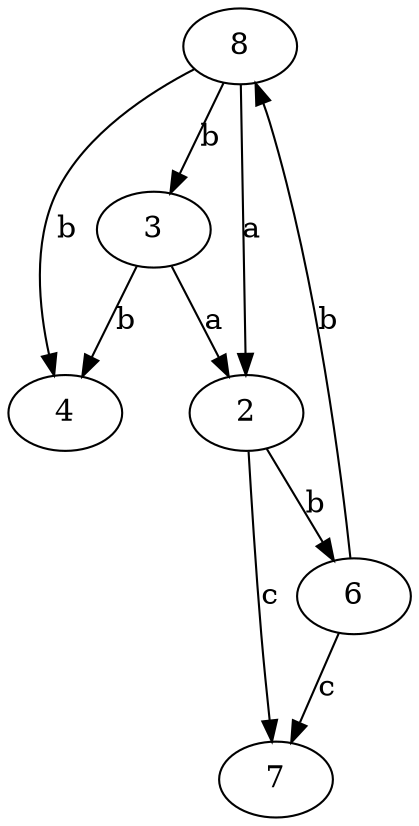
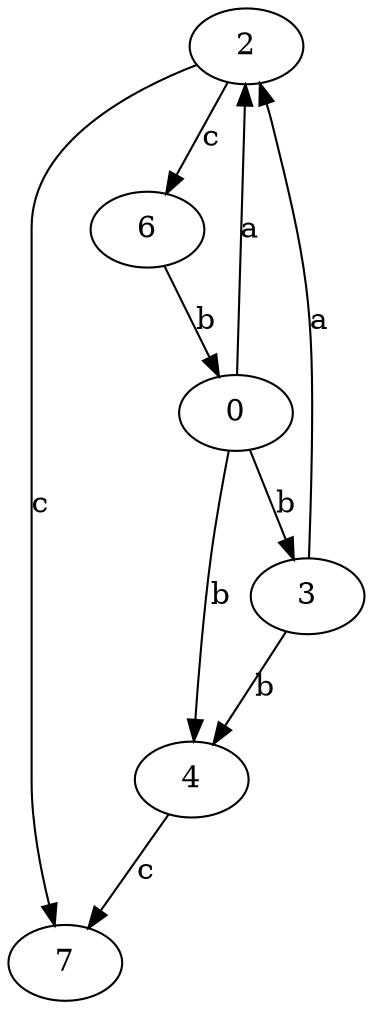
(240, 46) -> (236, 413)
(316, 505) -> (211, 138)
(319, 678) -> (135, 862)
